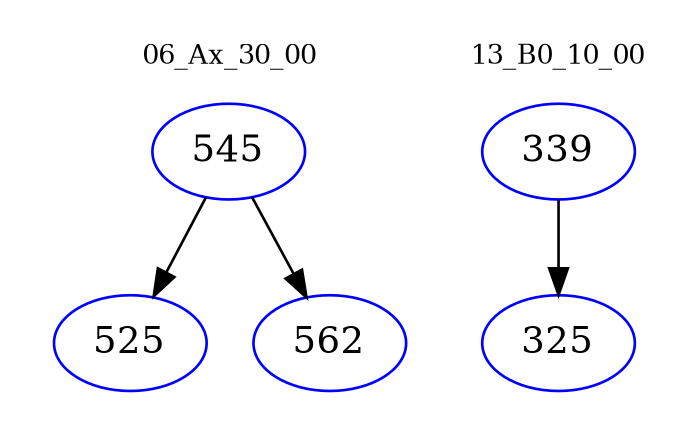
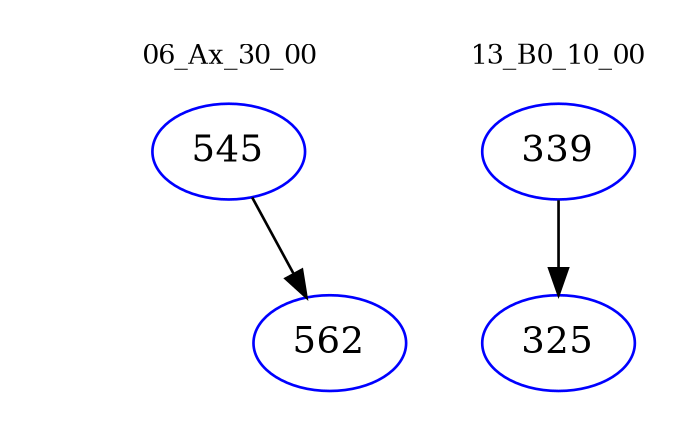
(130, 343) -> none
